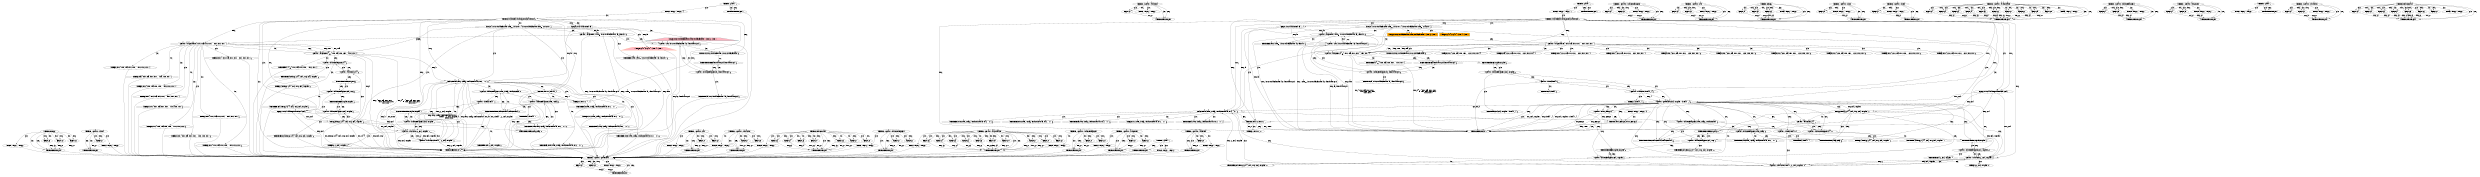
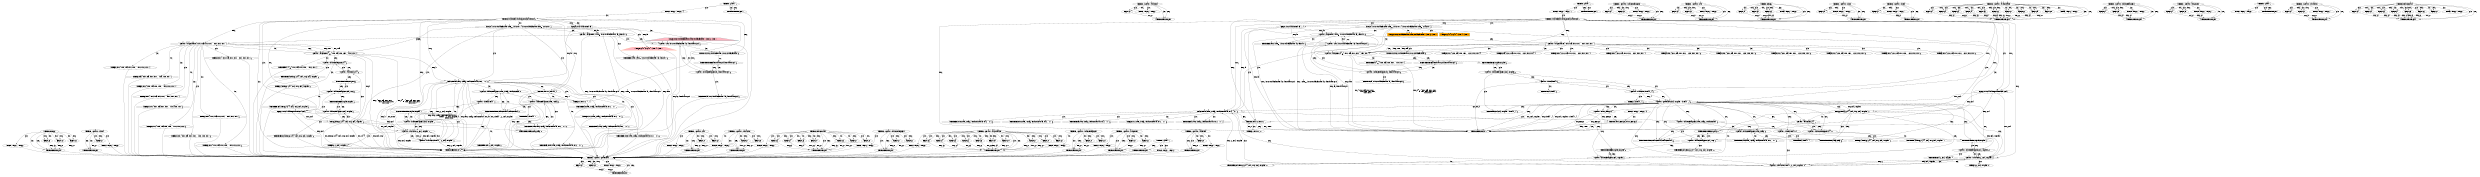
(1634, 106) -> (1582, 104)
